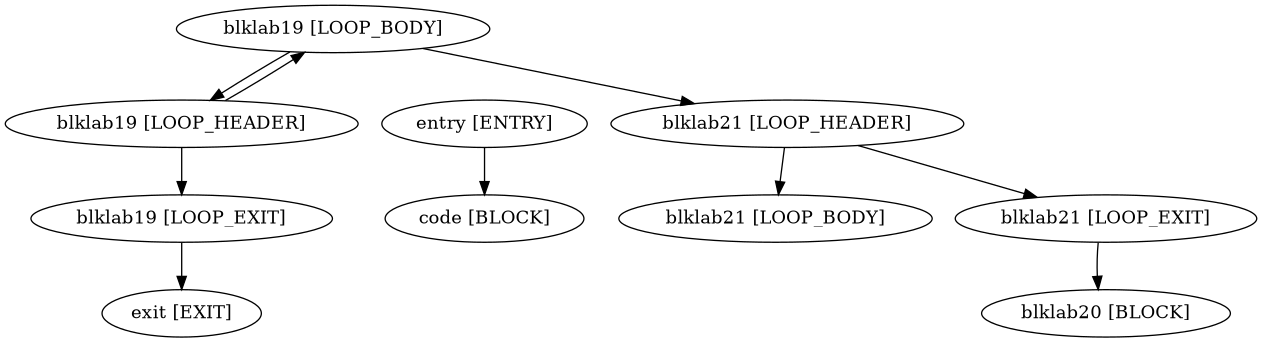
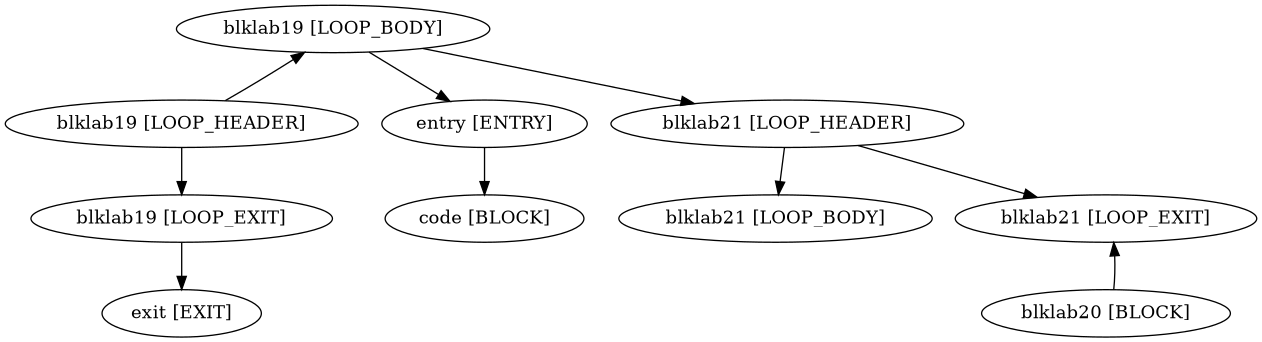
(255, 72) -> (404, 73)
(1097, 259) -> (1115, 273)
